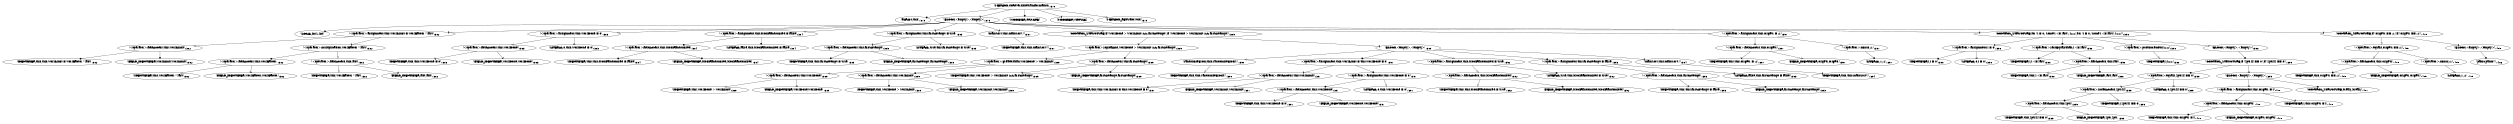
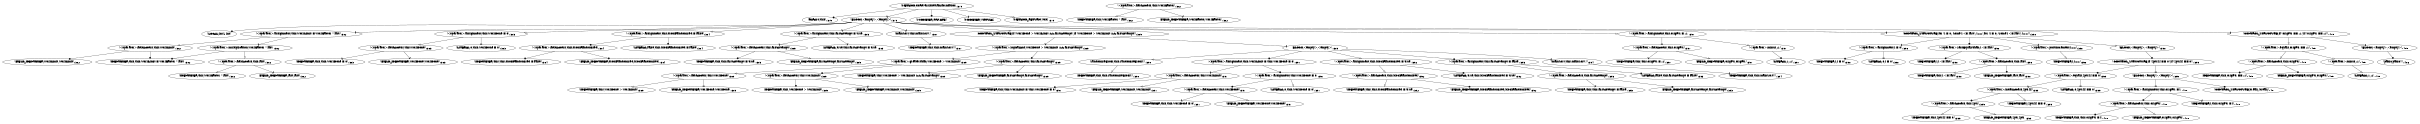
(295, 55) -> (199, 55)
